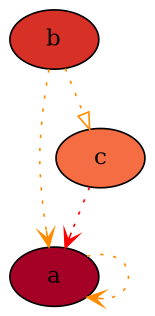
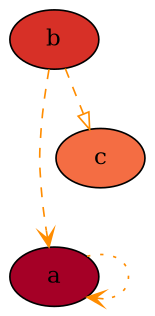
(74, 91) -> (74, 91)
(40, 150) -> (40, 150)
(81, 210) -> none
